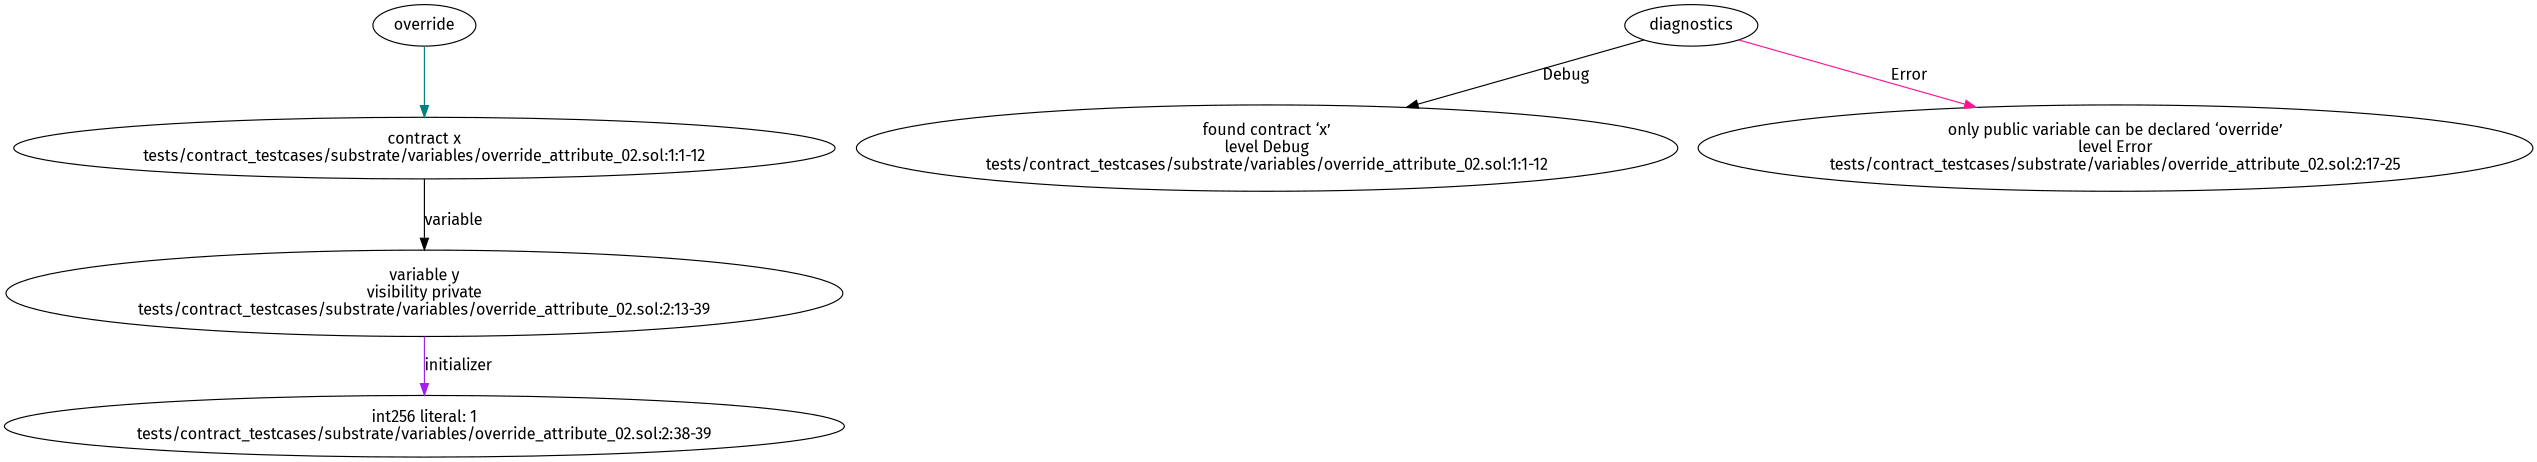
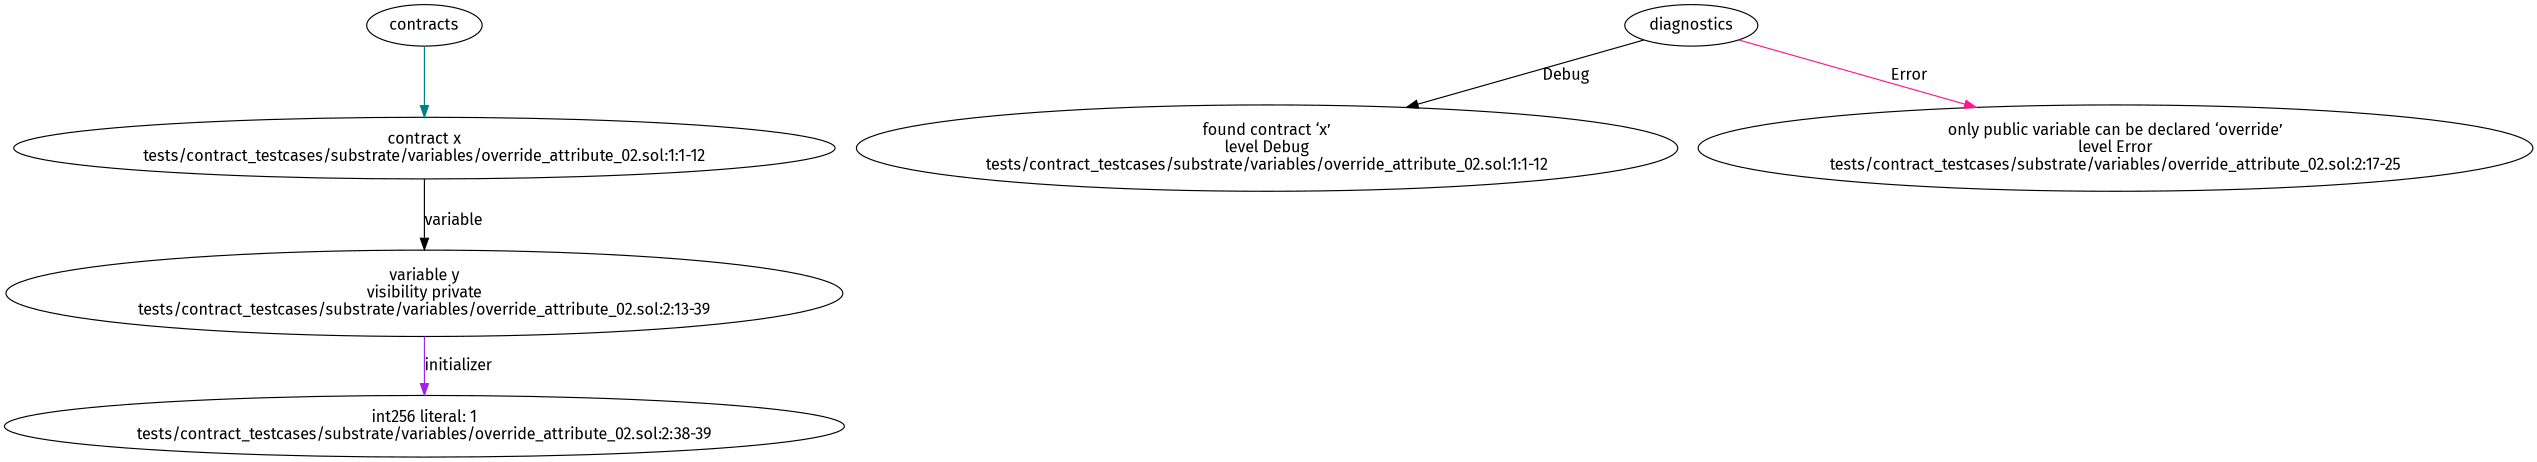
(424, 25) -> (424, 25)
